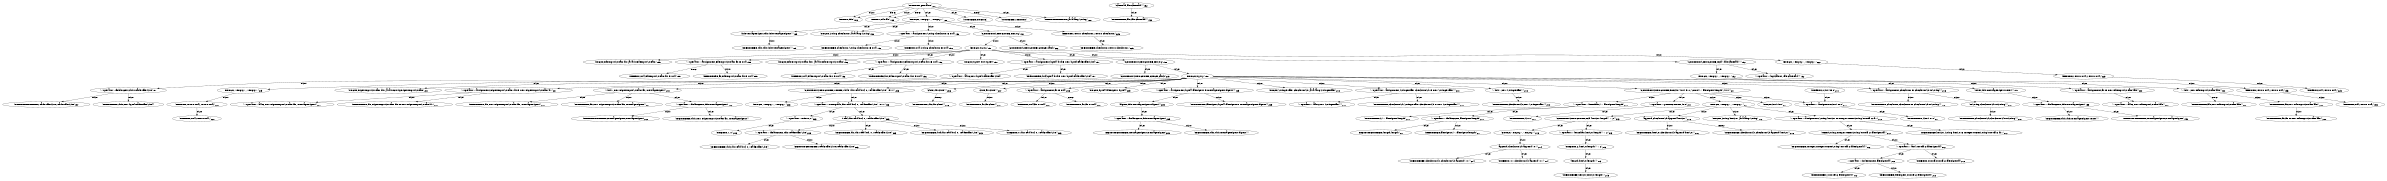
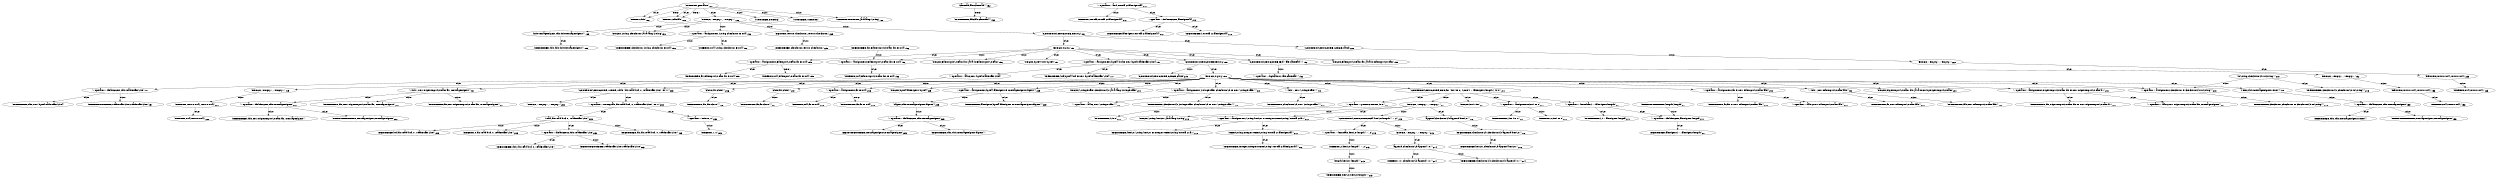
(977, 13) -> (765, 13)
(1135, 13) -> (978, 13)
(904, 68) -> (876, 54)
(1094, 76) -> (1112, 76)
(939, 97) -> (715, 97)
(1825, 97) -> (1537, 111)
(1949, 97) -> (2220, 83)
(2216, 97) -> (1914, 97)
(2296, 111) -> (1738, 97)
(1667, 125) -> (1491, 139)
(1420, 126) -> (1670, 111)
(1722, 126) -> (1475, 126)
(1888, 140) -> none
